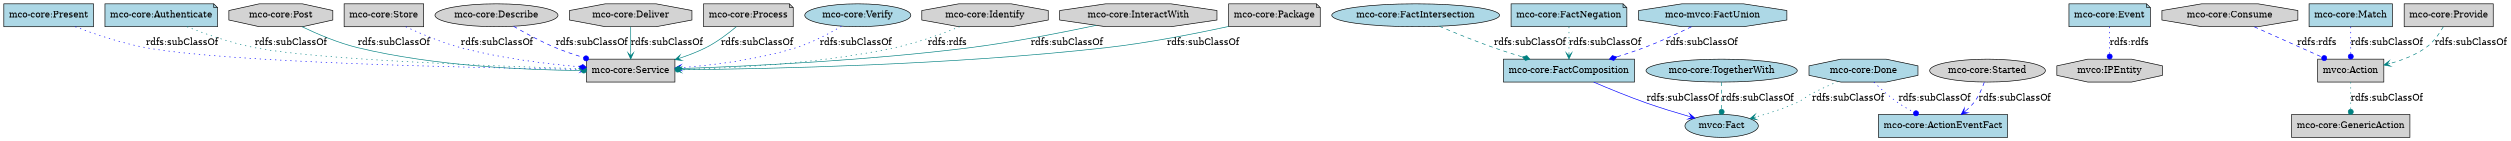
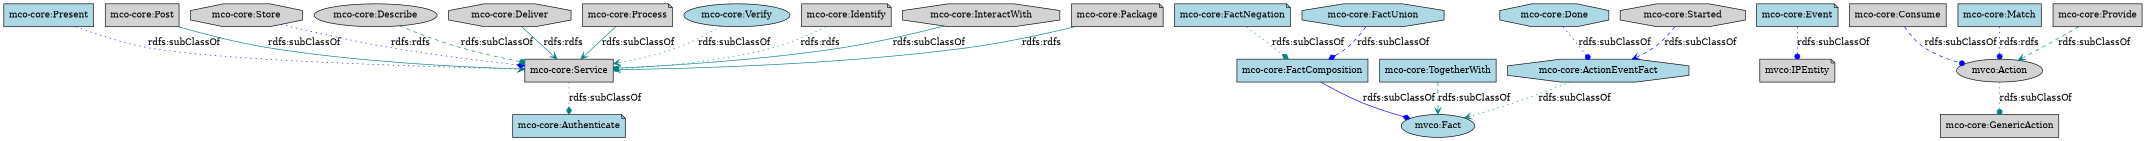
(281, 15) -> (142, 15)
(384, 15) -> (246, 15)
(985, 15) -> (846, 15)
(1416, 15) -> none
(1713, 15) -> (1373, 15)
(2230, 15) -> (1898, 15)
(1569, 40) -> (1264, 41)
(497, 43) -> (411, 43)
(667, 43) -> (563, 43)
(1203, 43) -> (1042, 43)
(2129, 43) -> (1834, 43)
(2317, 43) -> (1961, 43)
(2387, 43) -> (2019, 43)
(548, 44) -> (458, 47)
(764, 56) -> (672, 49)
(890, 56) -> (783, 56)
(411, 58) -> (347, 58)
(381, 60) -> (569, 94)
(1722, 71) -> (1438, 71)
(1988, 71) -> (1683, 15)
(2110, 71) -> (1797, 71)
(2351, 71) -> (2000, 71)
(1722, 96) -> (1438, 95)
(1641, 101) -> (1360, 102)
(1798, 102) -> (1521, 100)
(1943, 126) -> (1598, 71)
